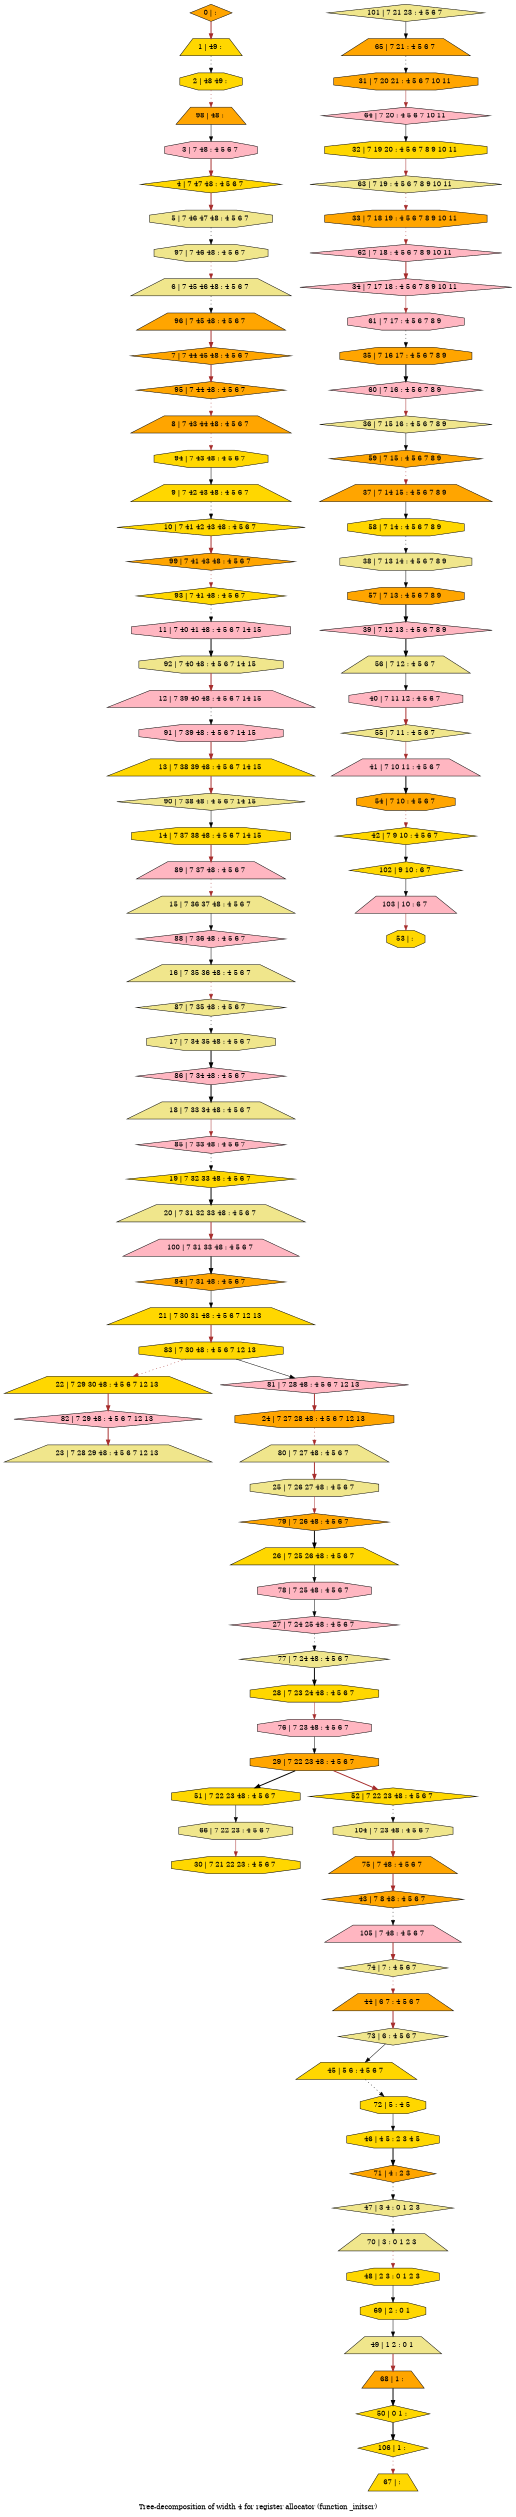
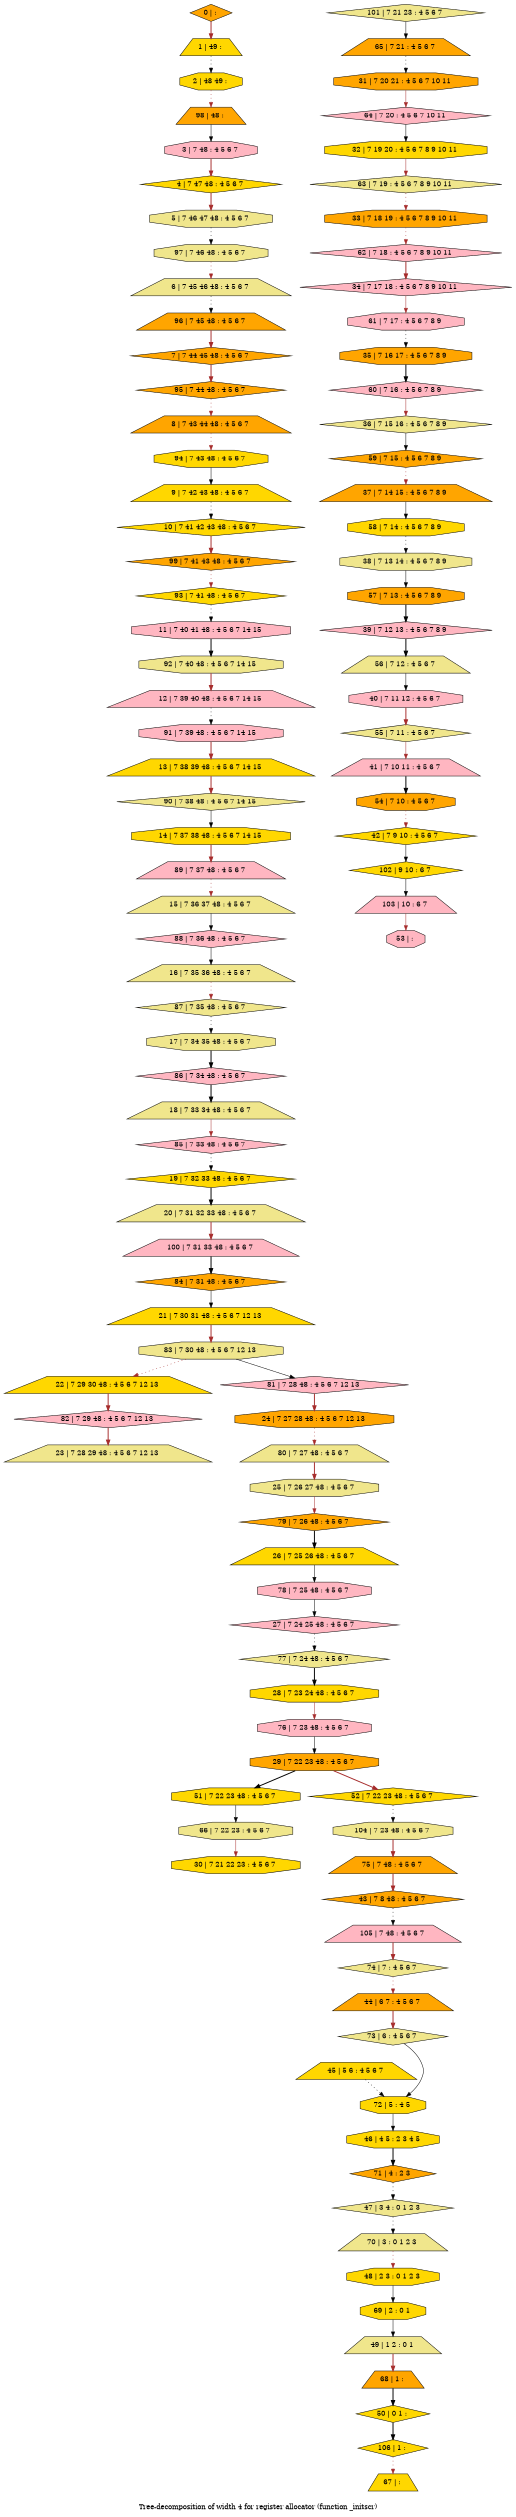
(406, 939) -> (406, 939)
(211, 1351) -> (211, 1351)
(377, 2051) -> (423, 2067)
